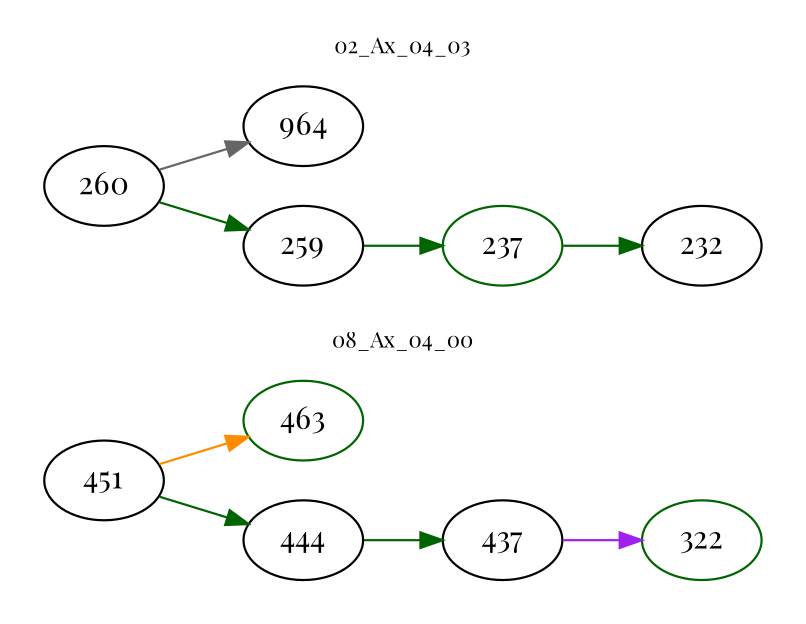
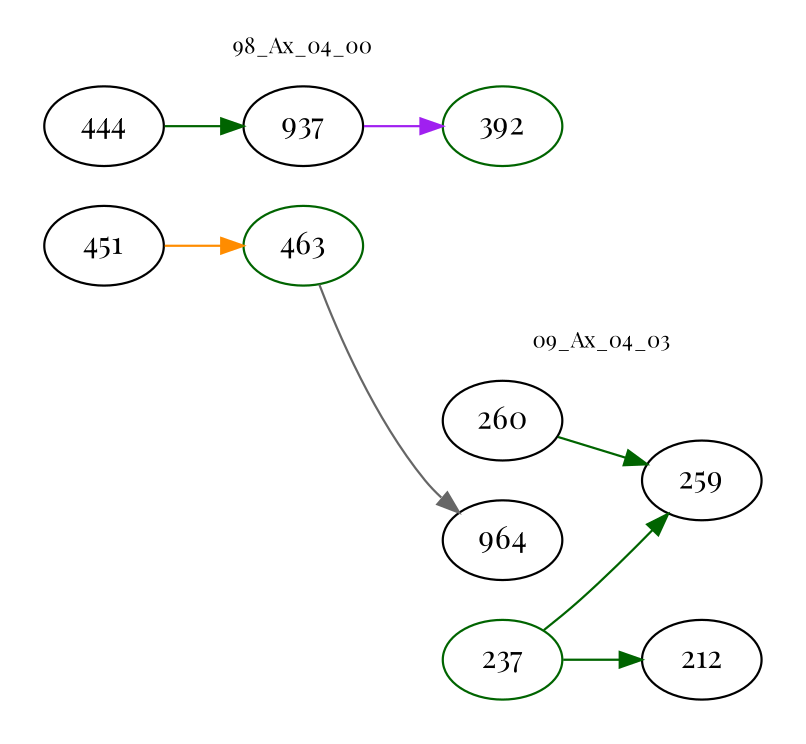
(403, 48) -> (602, 342)
(193, 159) -> (370, 397)
(392, 246) -> (600, 582)
(702, 246) -> (702, 660)
(403, 342) -> (303, 48)
(193, 507) -> none
(503, 540) -> (303, 126)
(702, 540) -> (503, 126)
